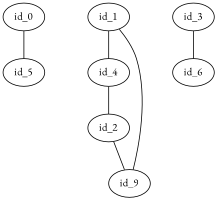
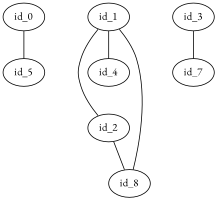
(193, 72) -> (193, 72)
(109, 100) -> (78, 72)
(130, 183) -> (130, 183)
